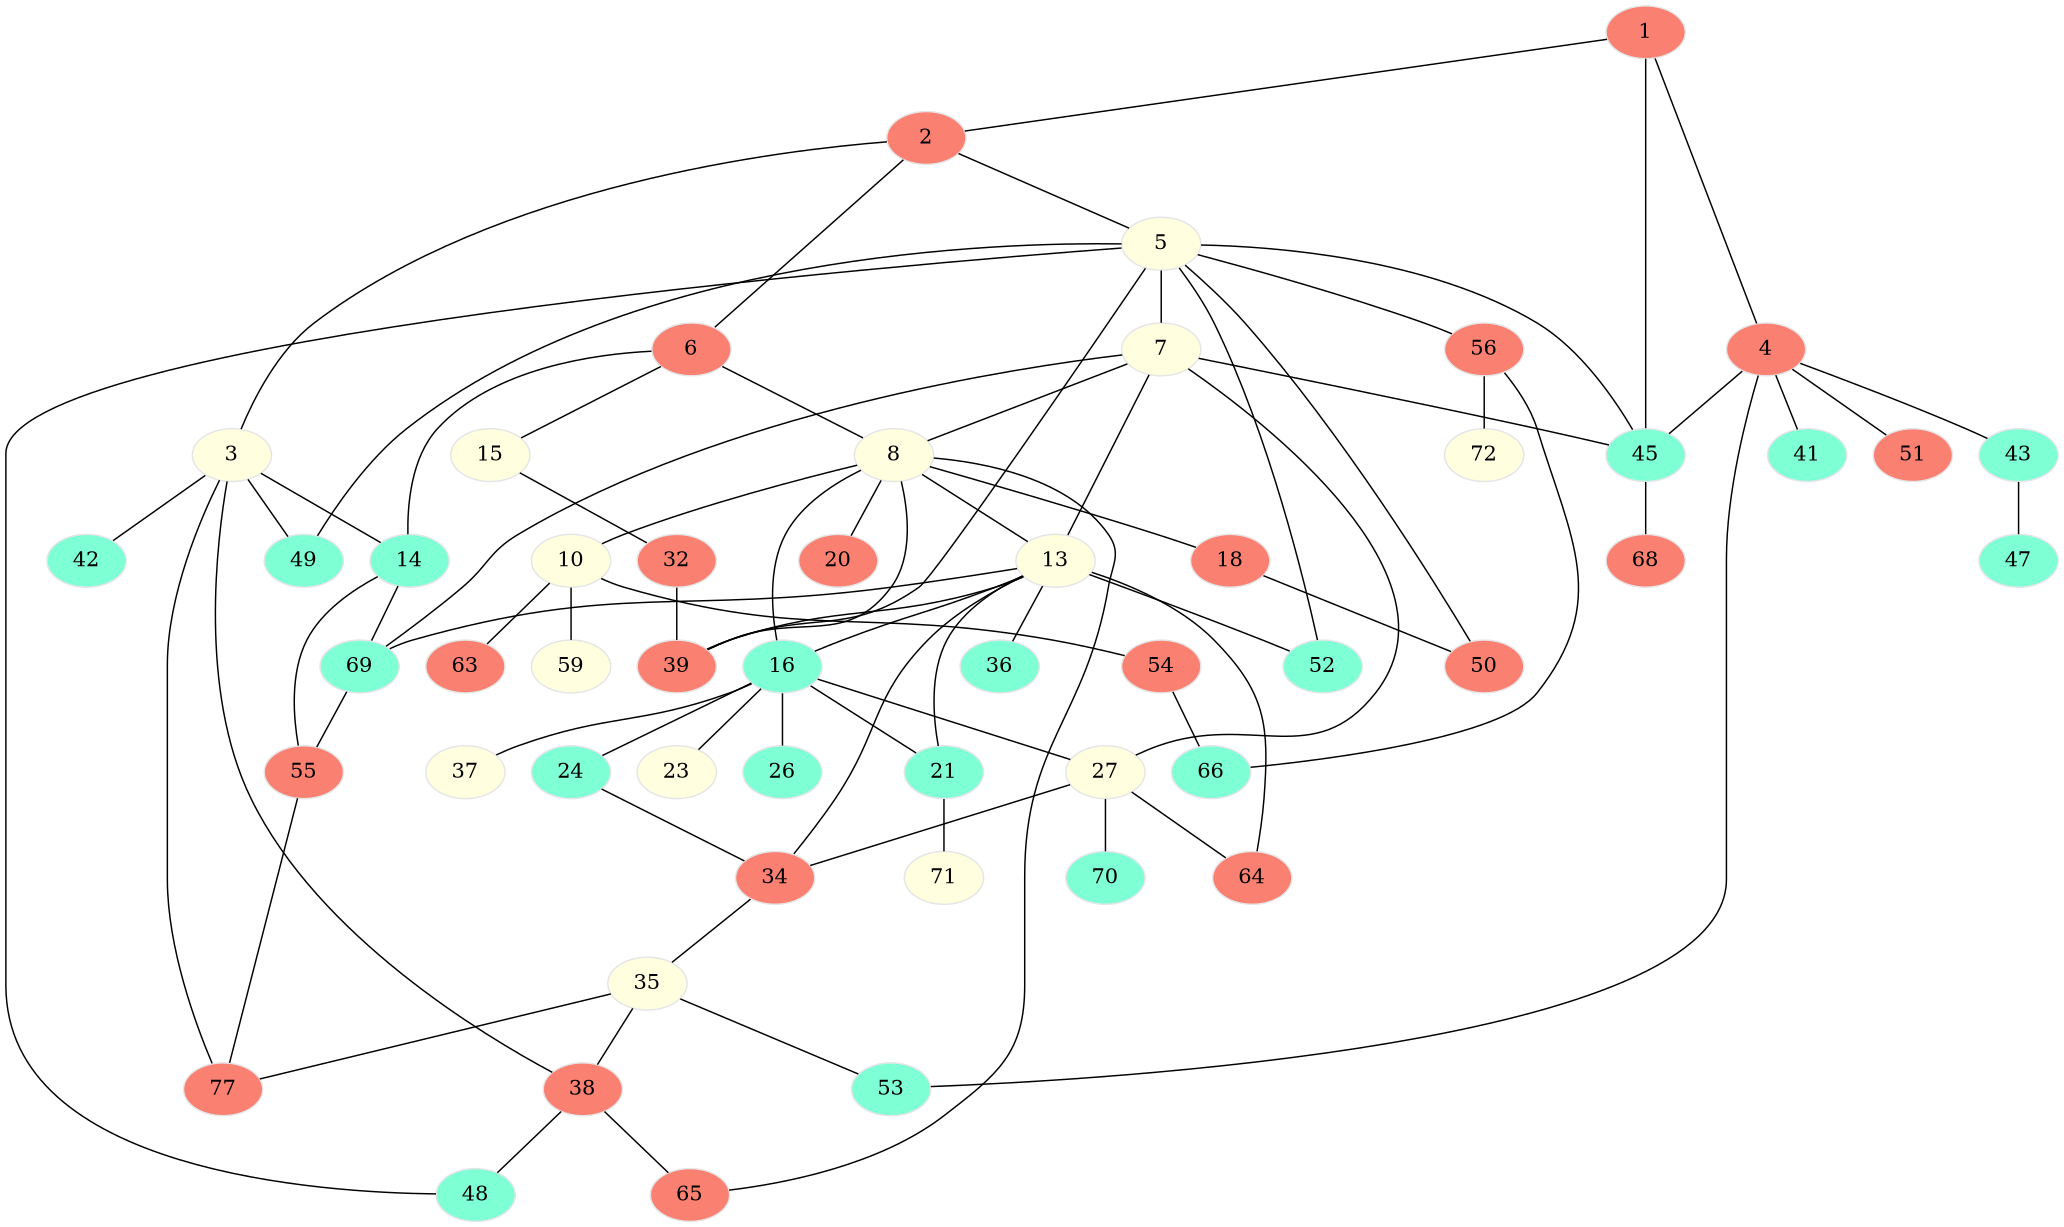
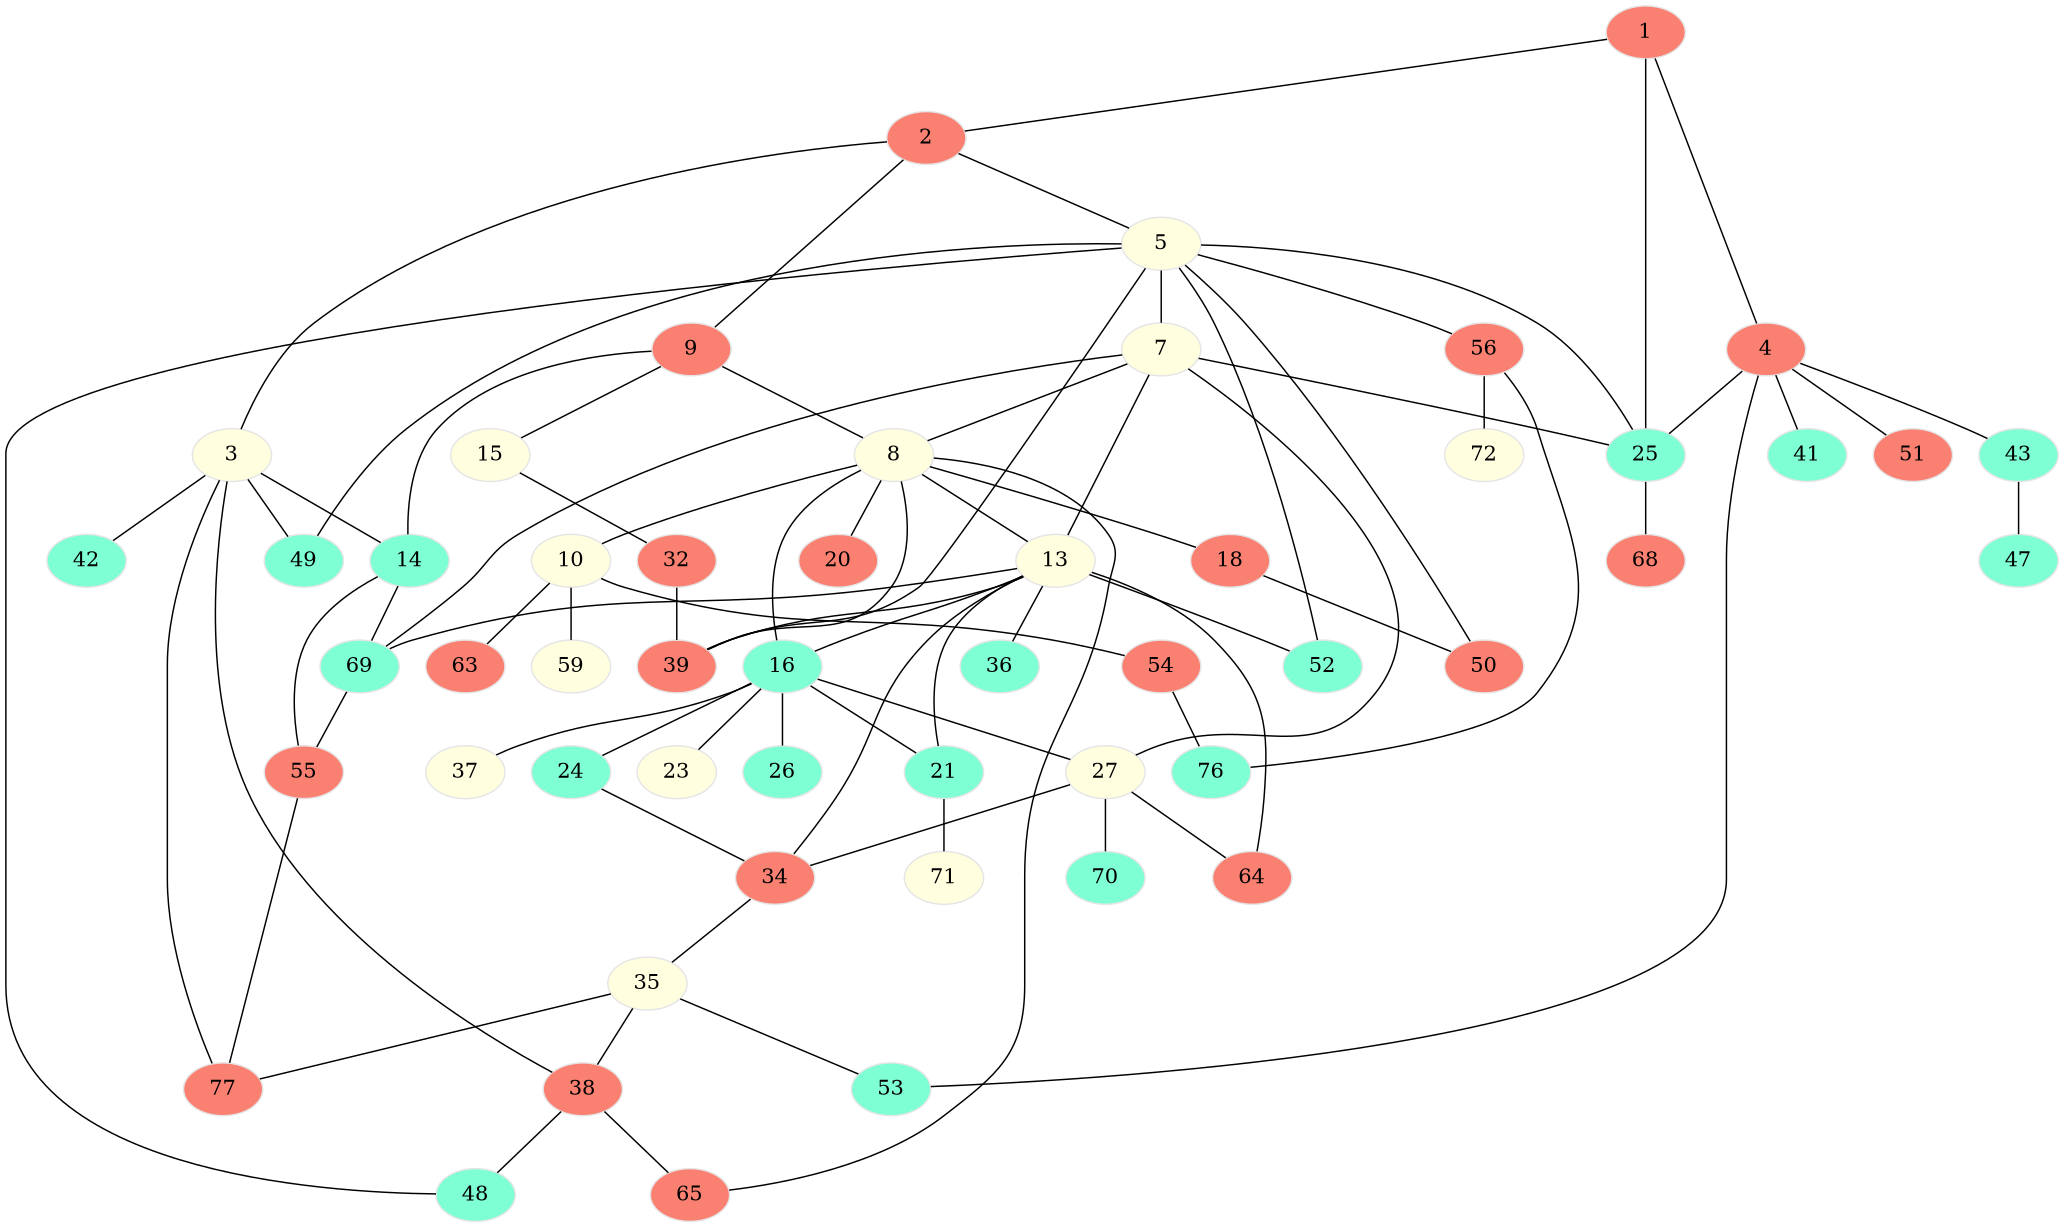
(691, 349) -> (691, 349)
(1646, 455) -> (1646, 455)
(1211, 772) -> (1211, 772)
